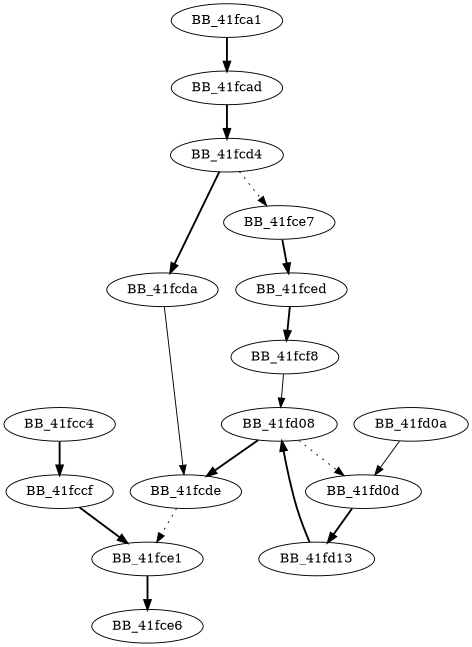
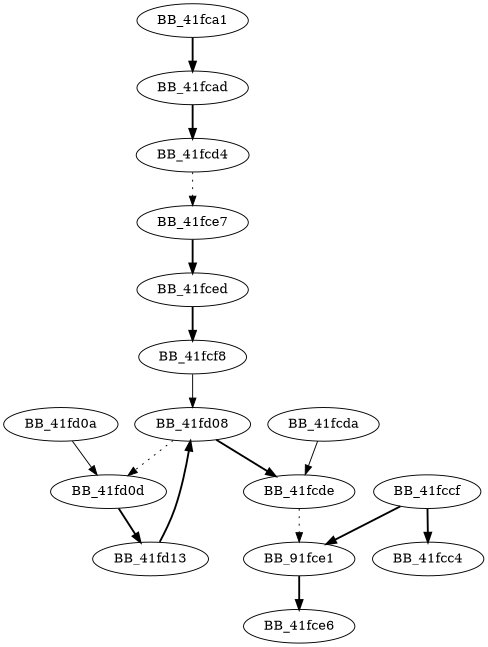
(197, 218) -> none
(60, 453) -> (428, 521)
(147, 559) -> (299, 559)
